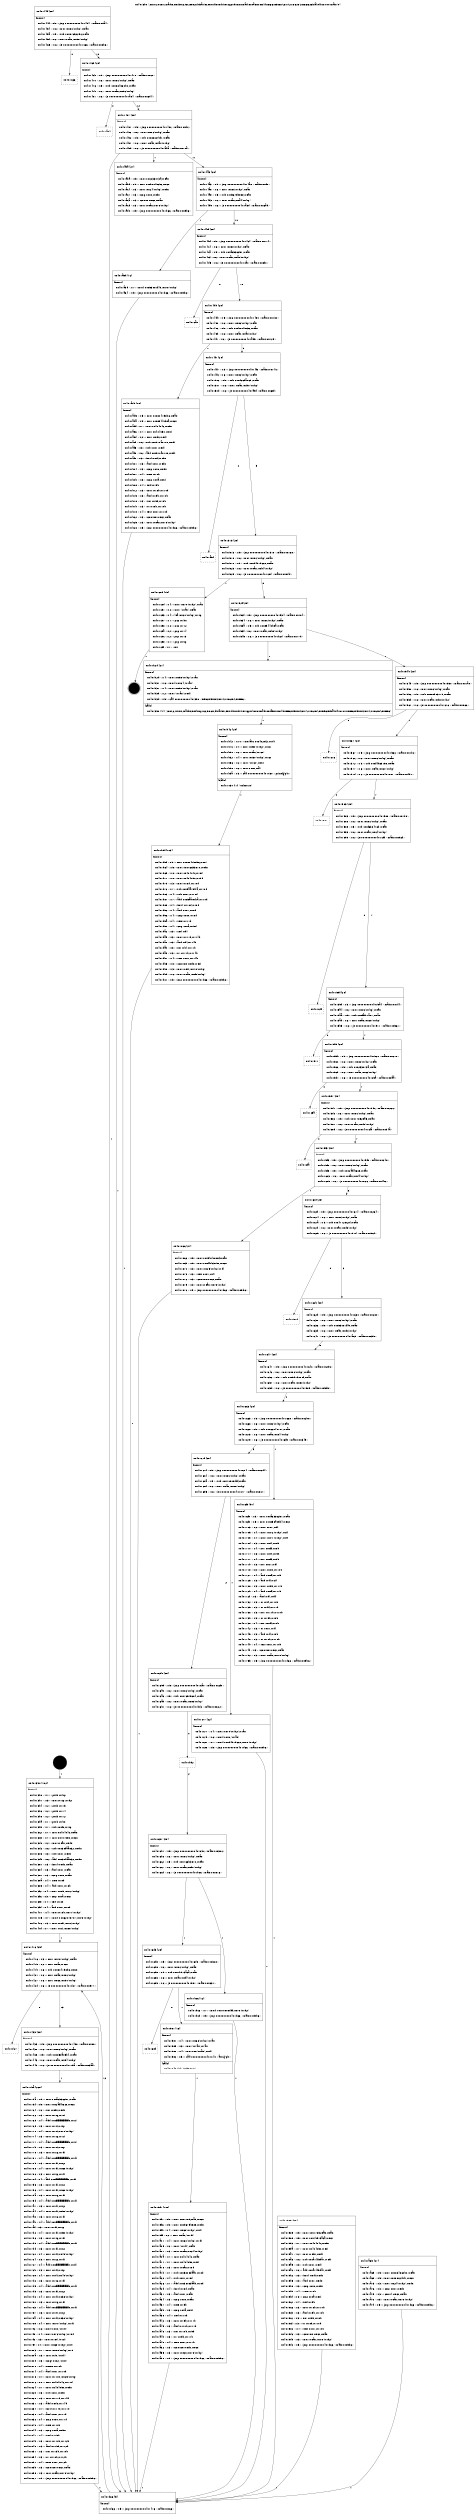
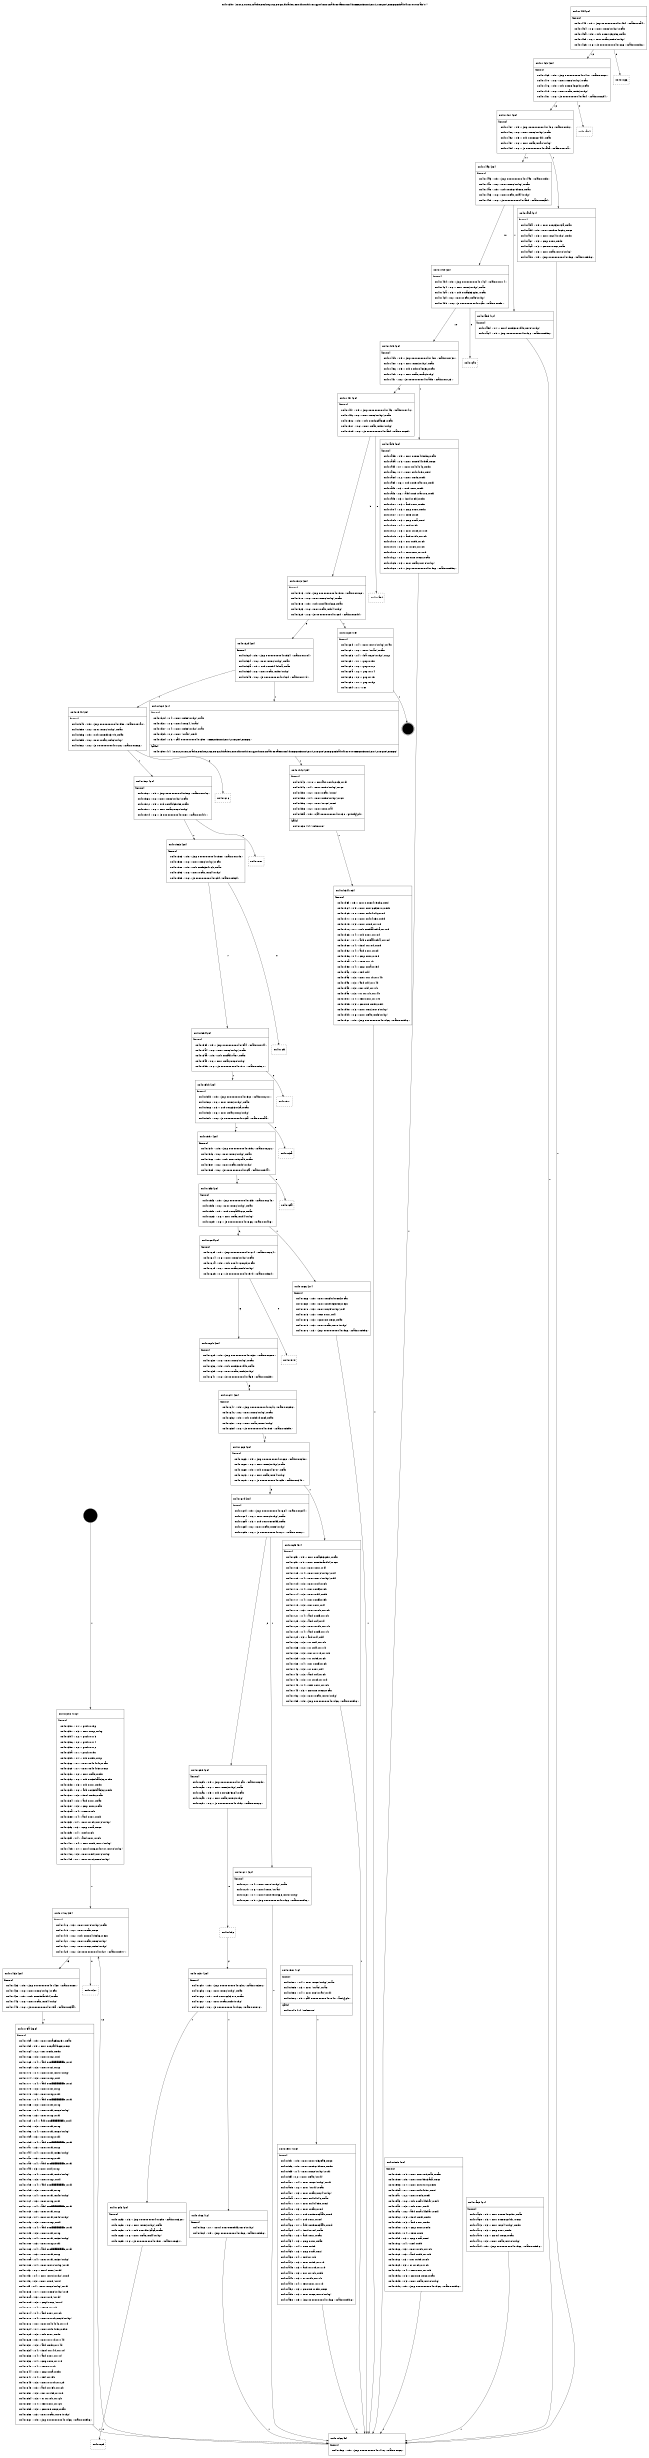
(110, 1322) -> (556, 1420)
(178, 2005) -> none
